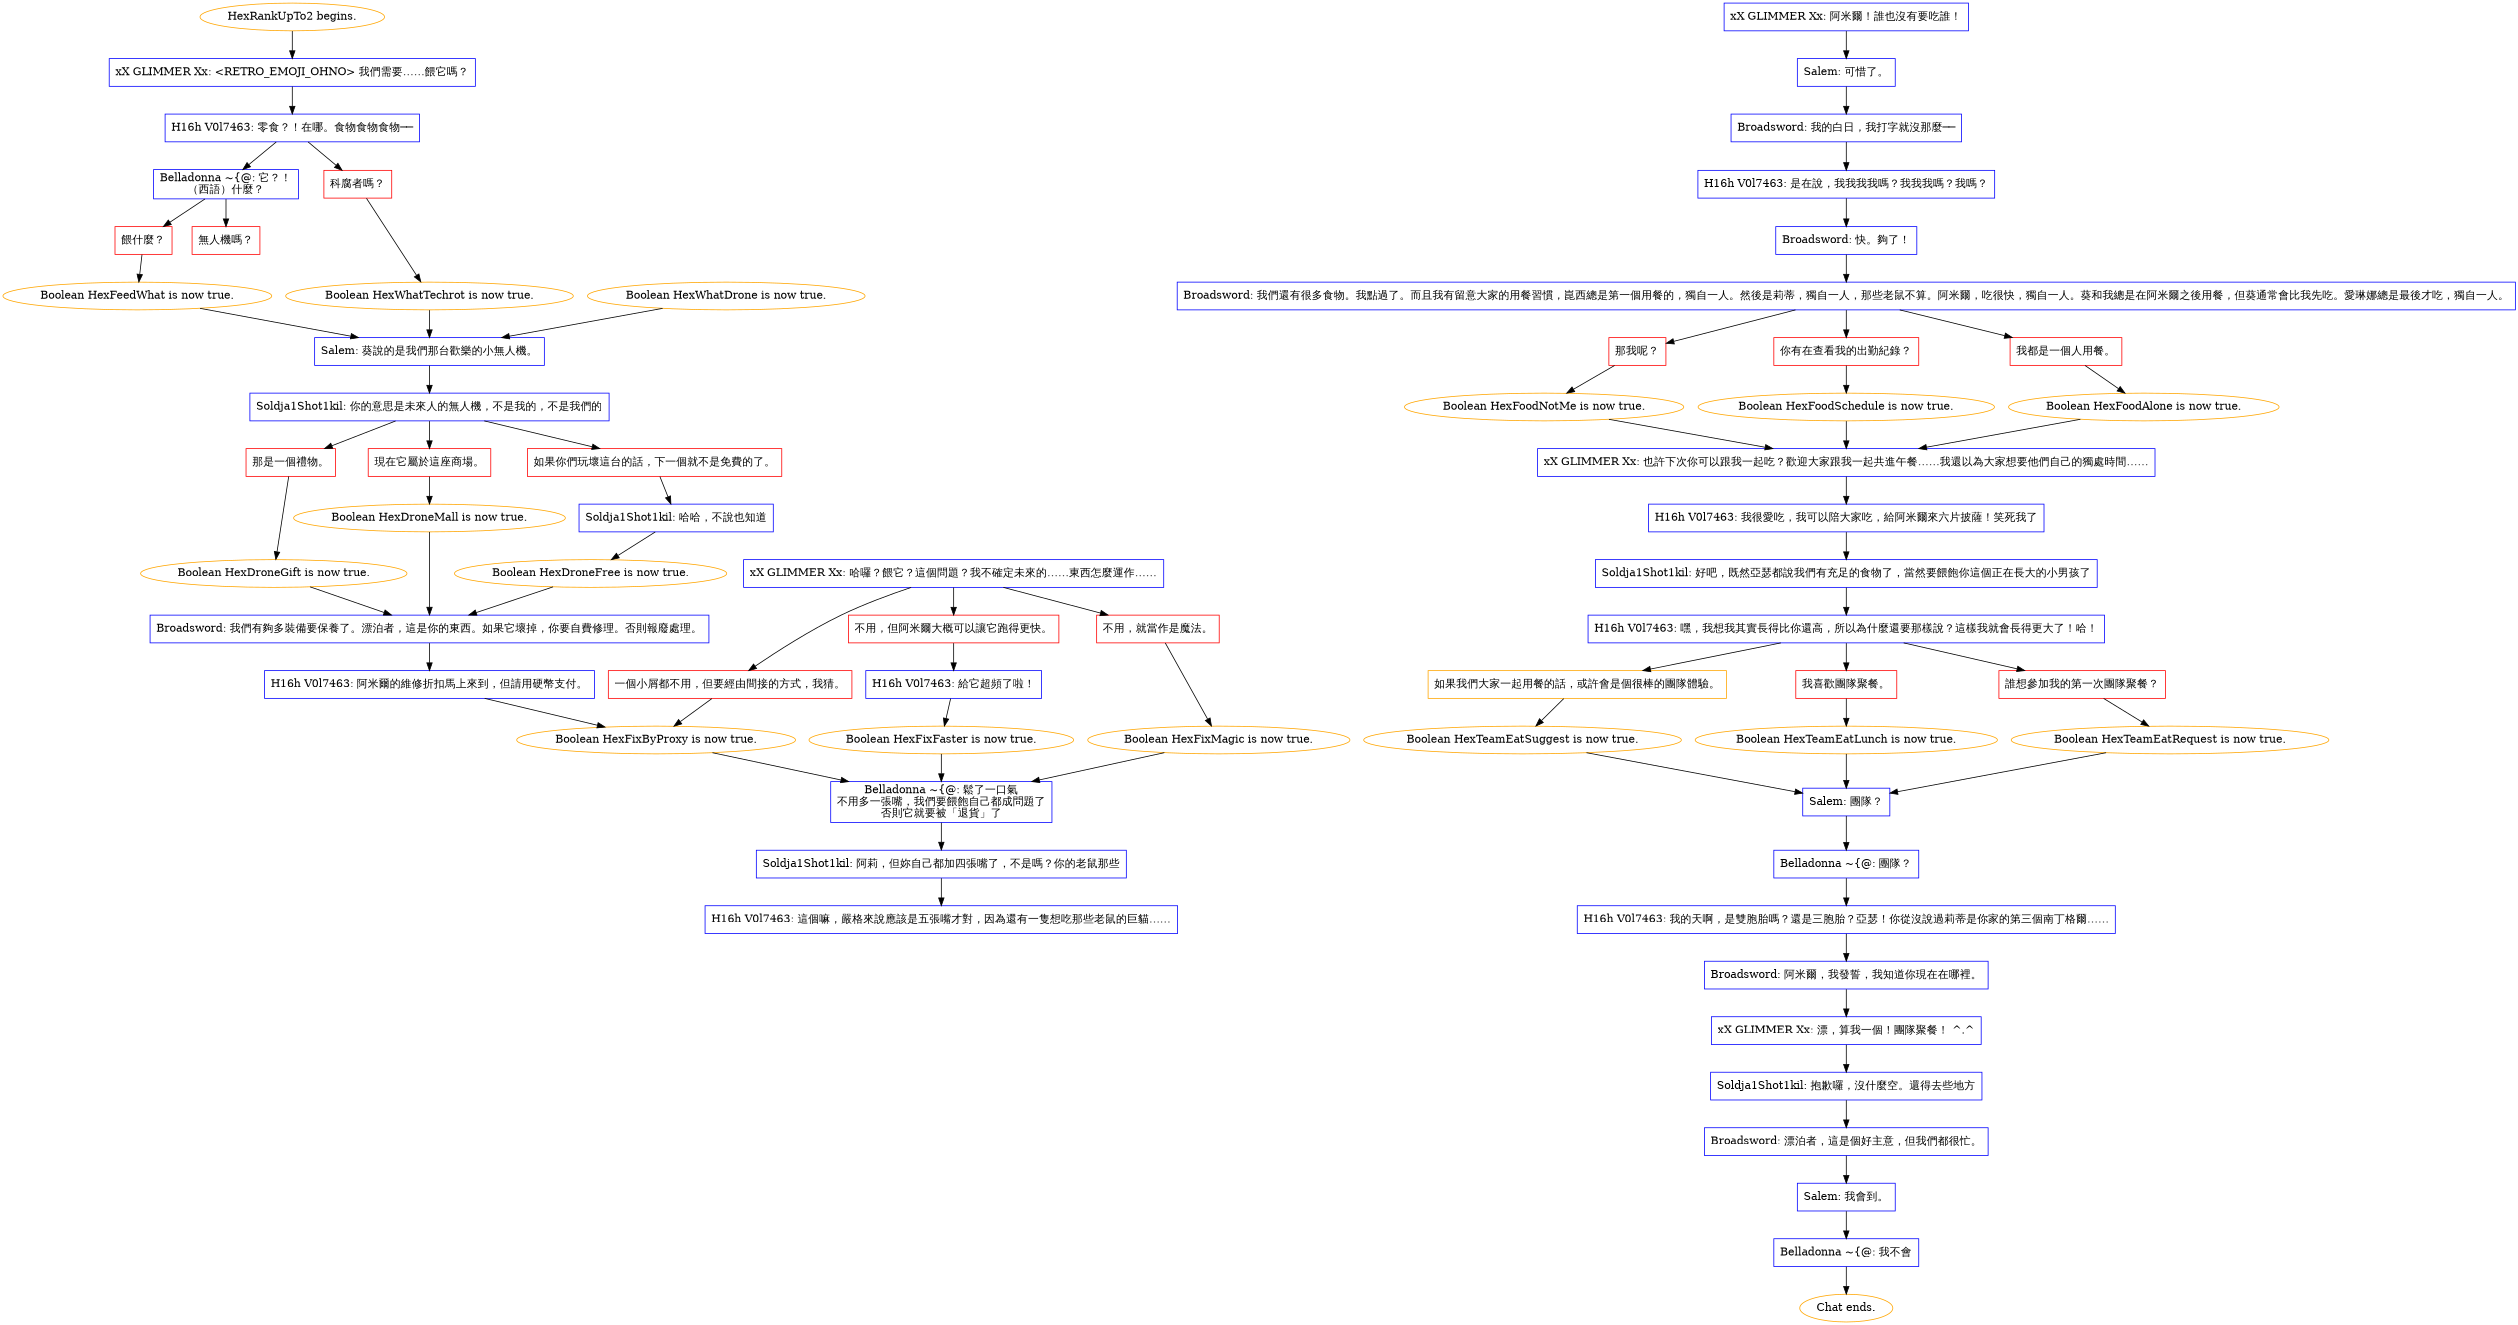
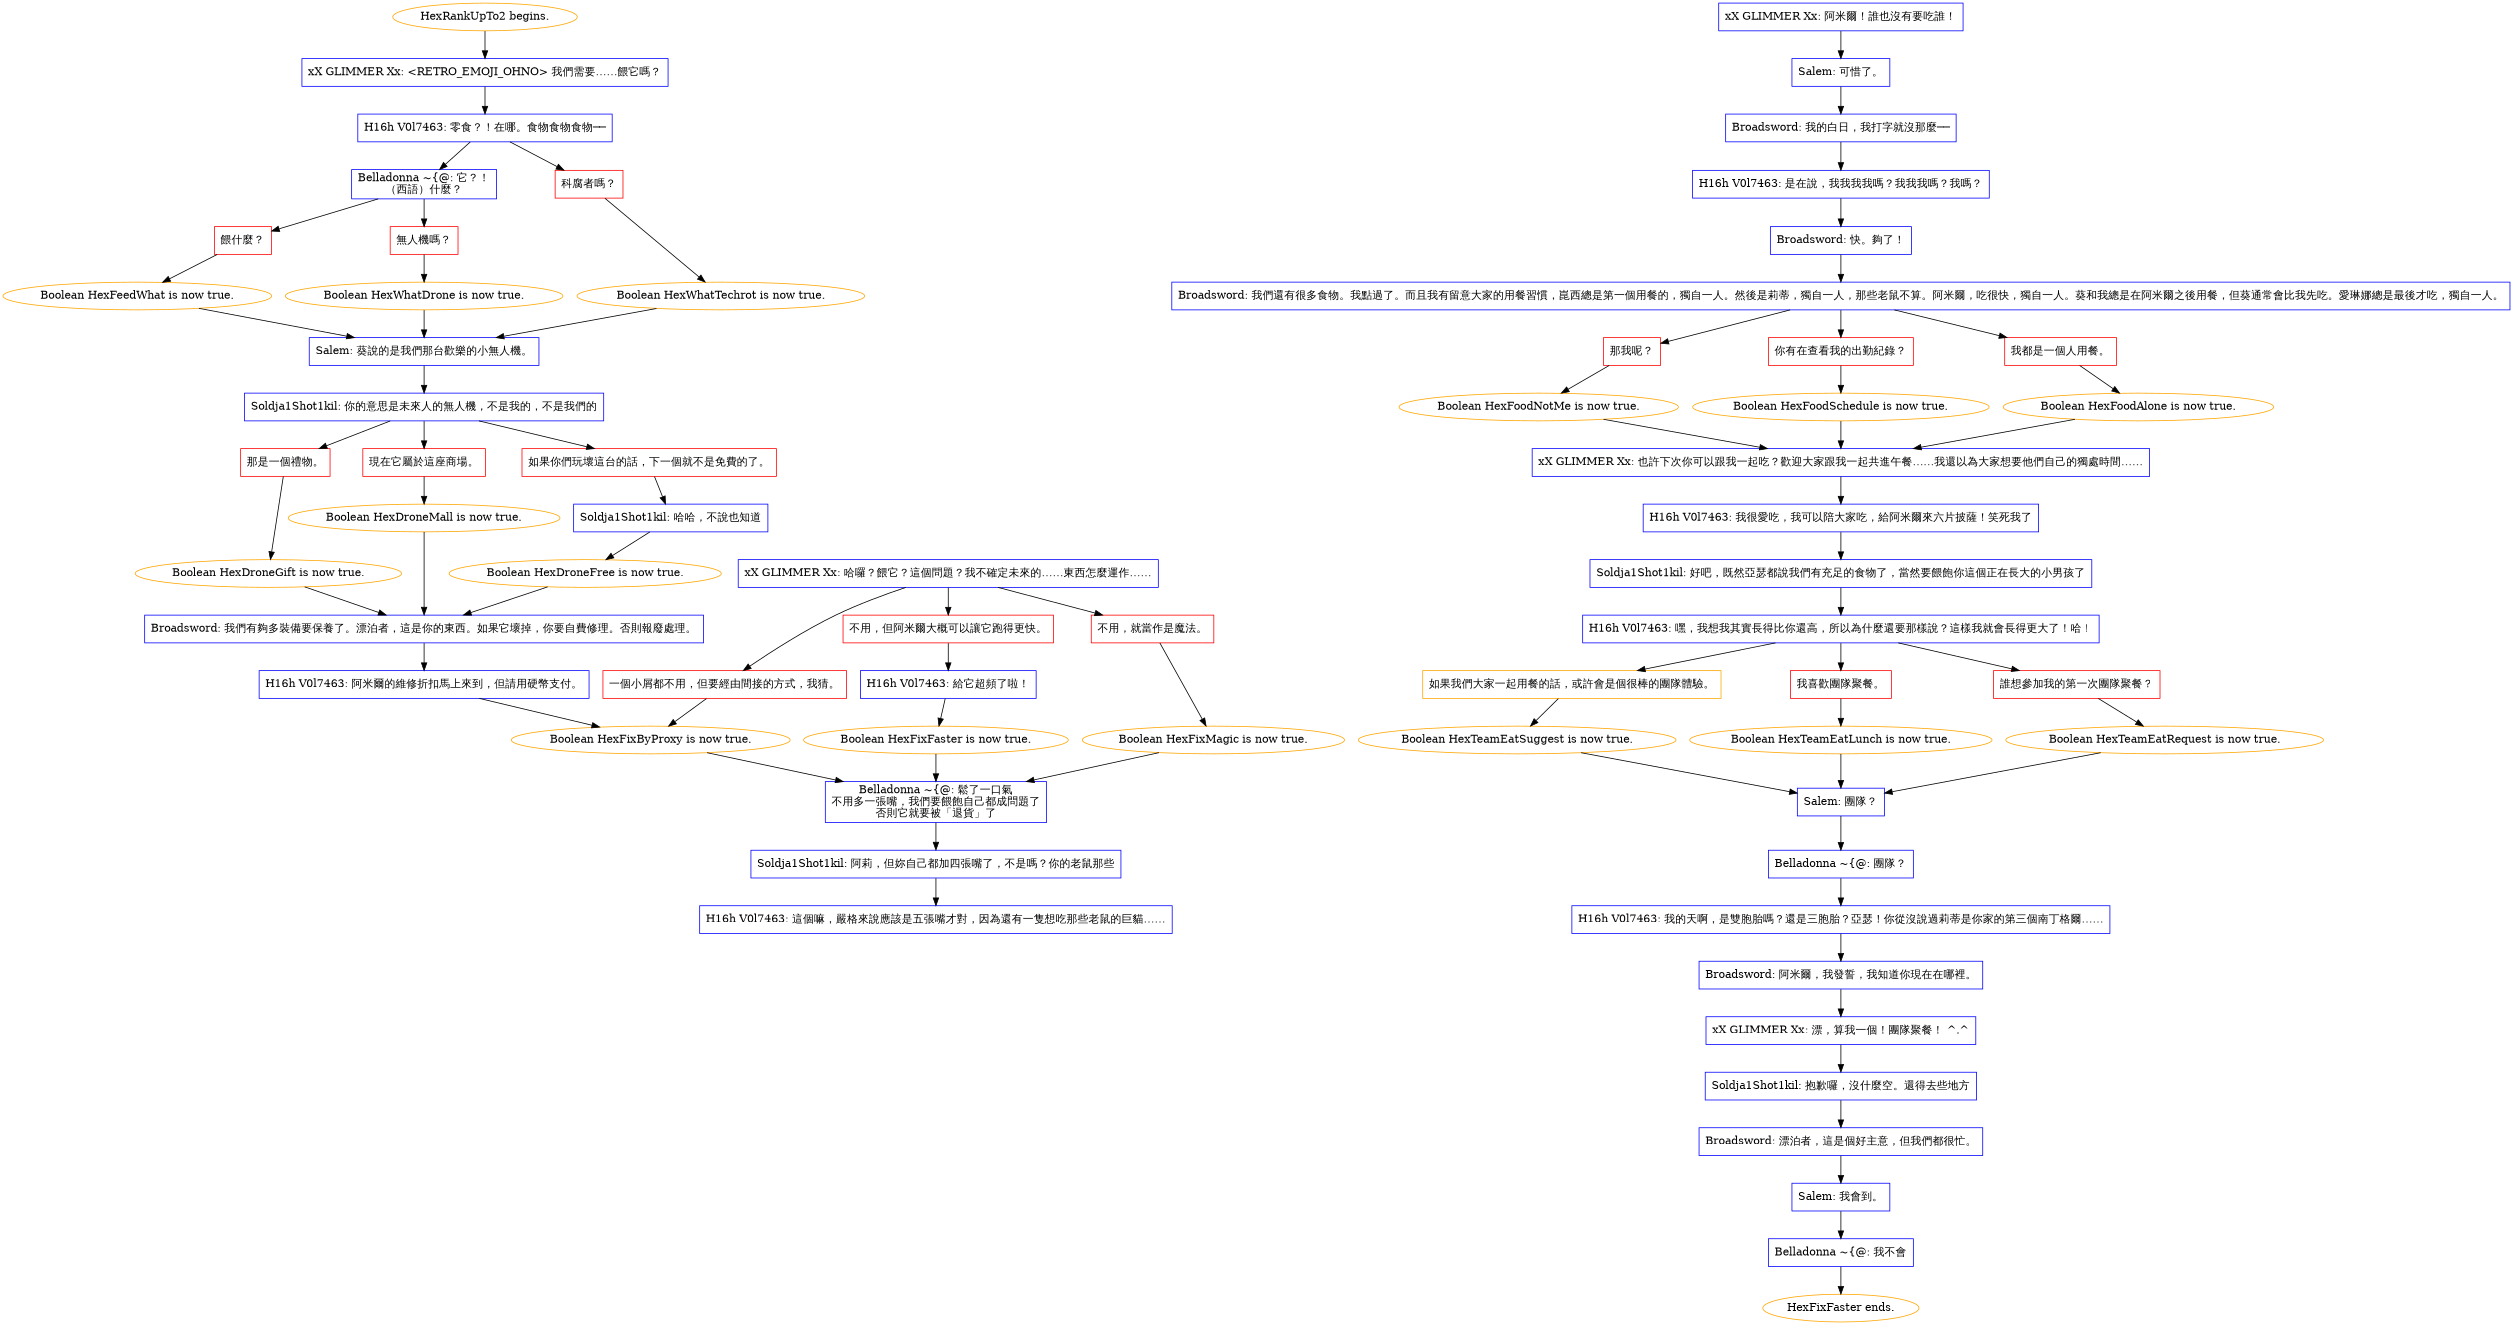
none -> (424, 264)
(1846, 1308) -> (1841, 1308)
